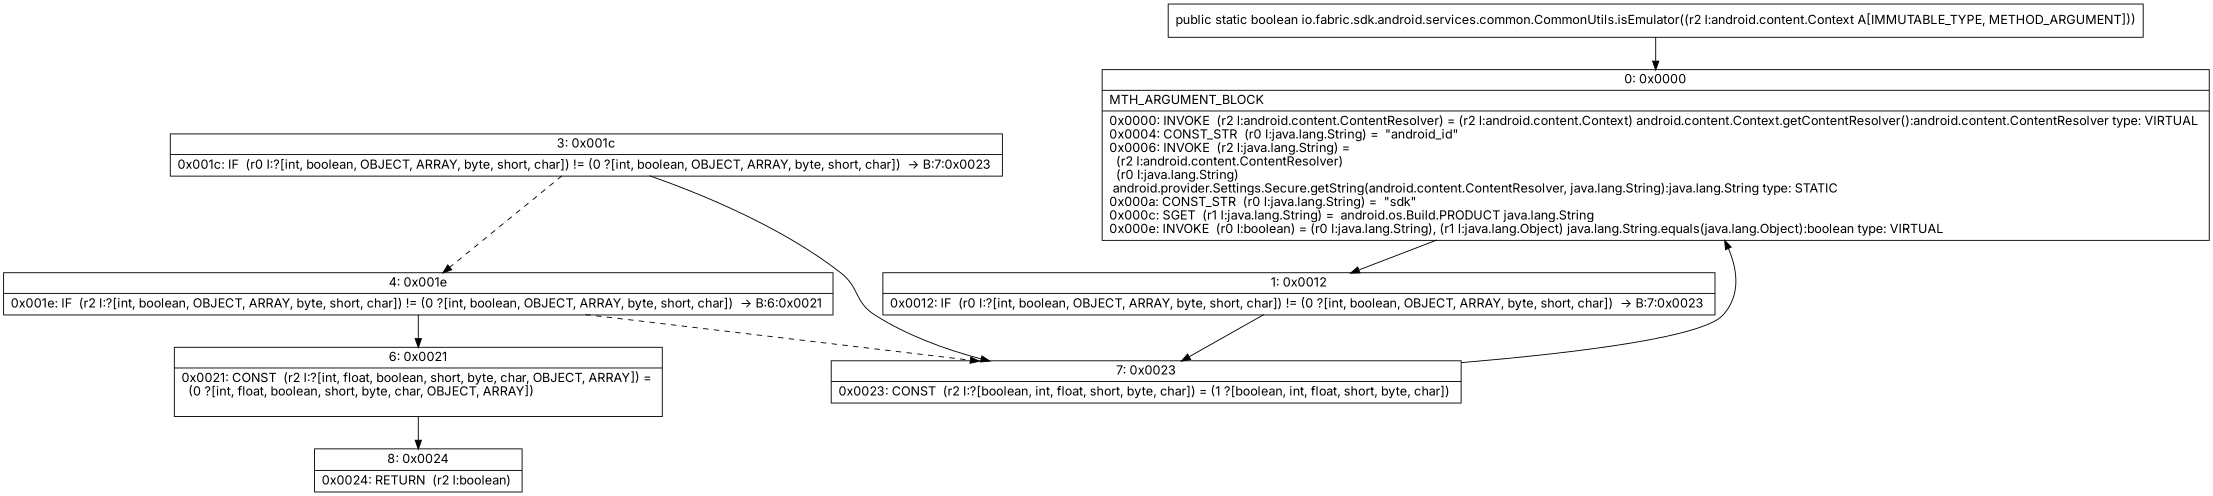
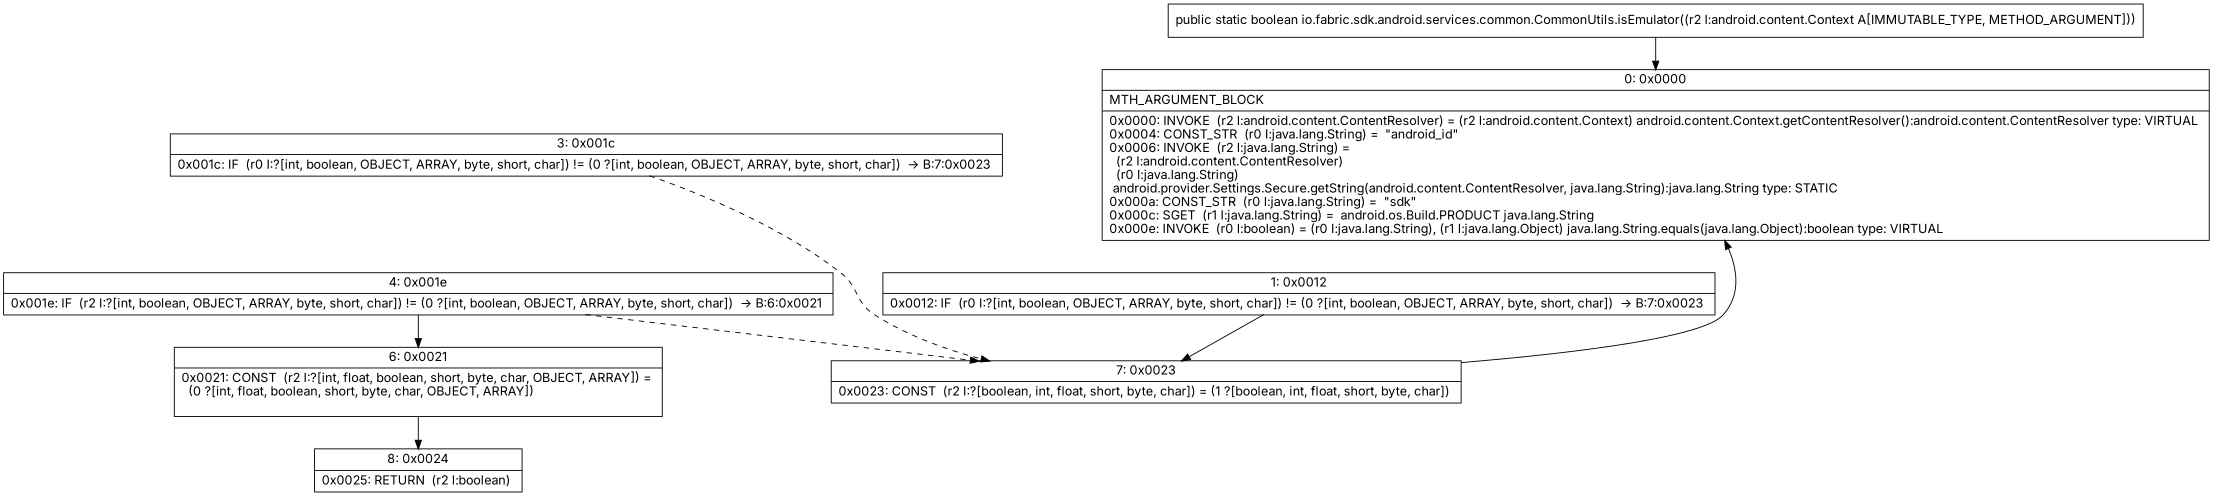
(506, 222) -> none
(1398, 255) -> none
(822, 260) -> (822, 260)
(418, 481) -> (418, 481)
